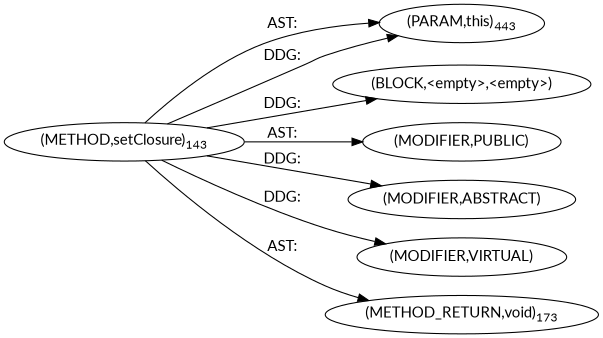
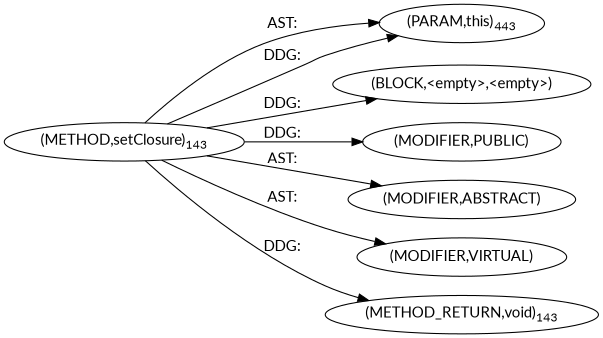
(285, 134) -> (285, 134)
(285, 159) -> (285, 159)
(285, 198) -> (285, 198)
(285, 247) -> (285, 247)
(547, 313) -> (547, 313)
